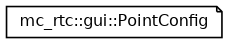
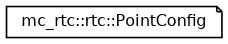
(114, 22) -> (114, 22)
